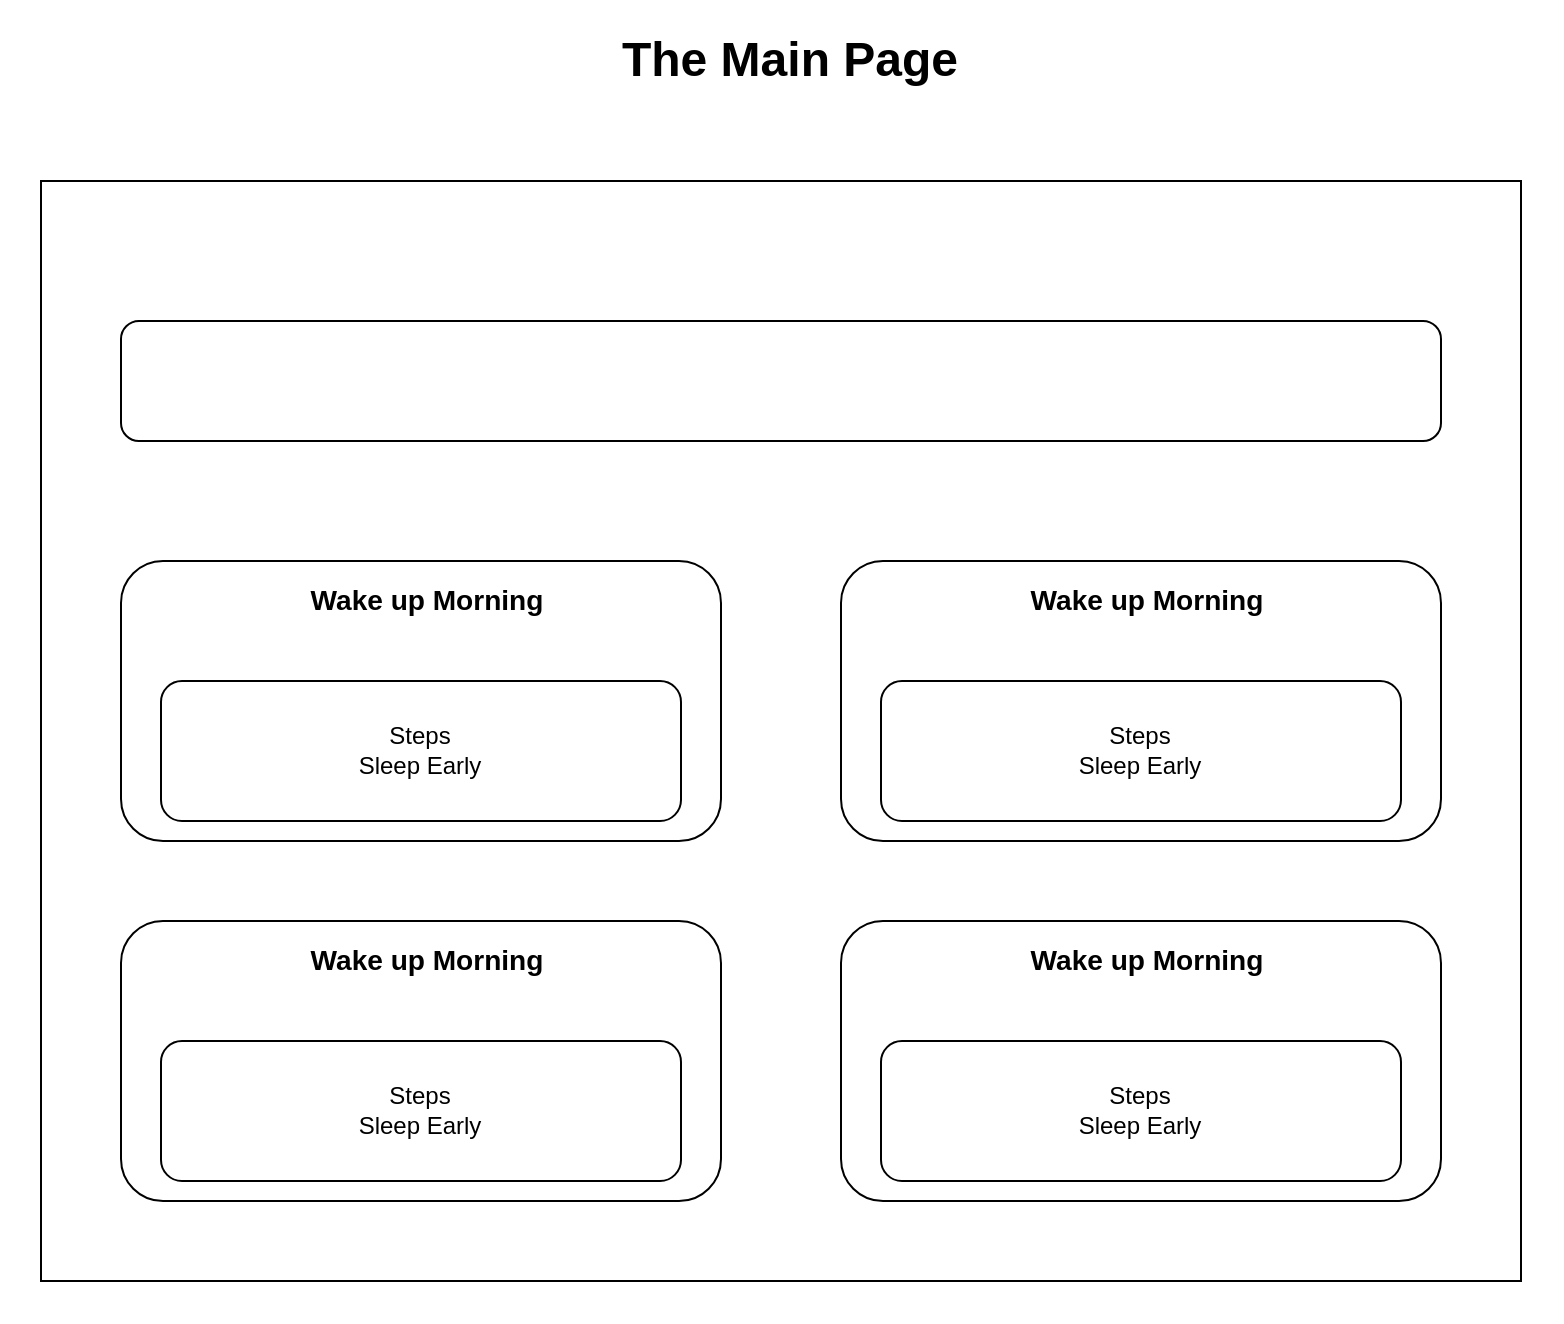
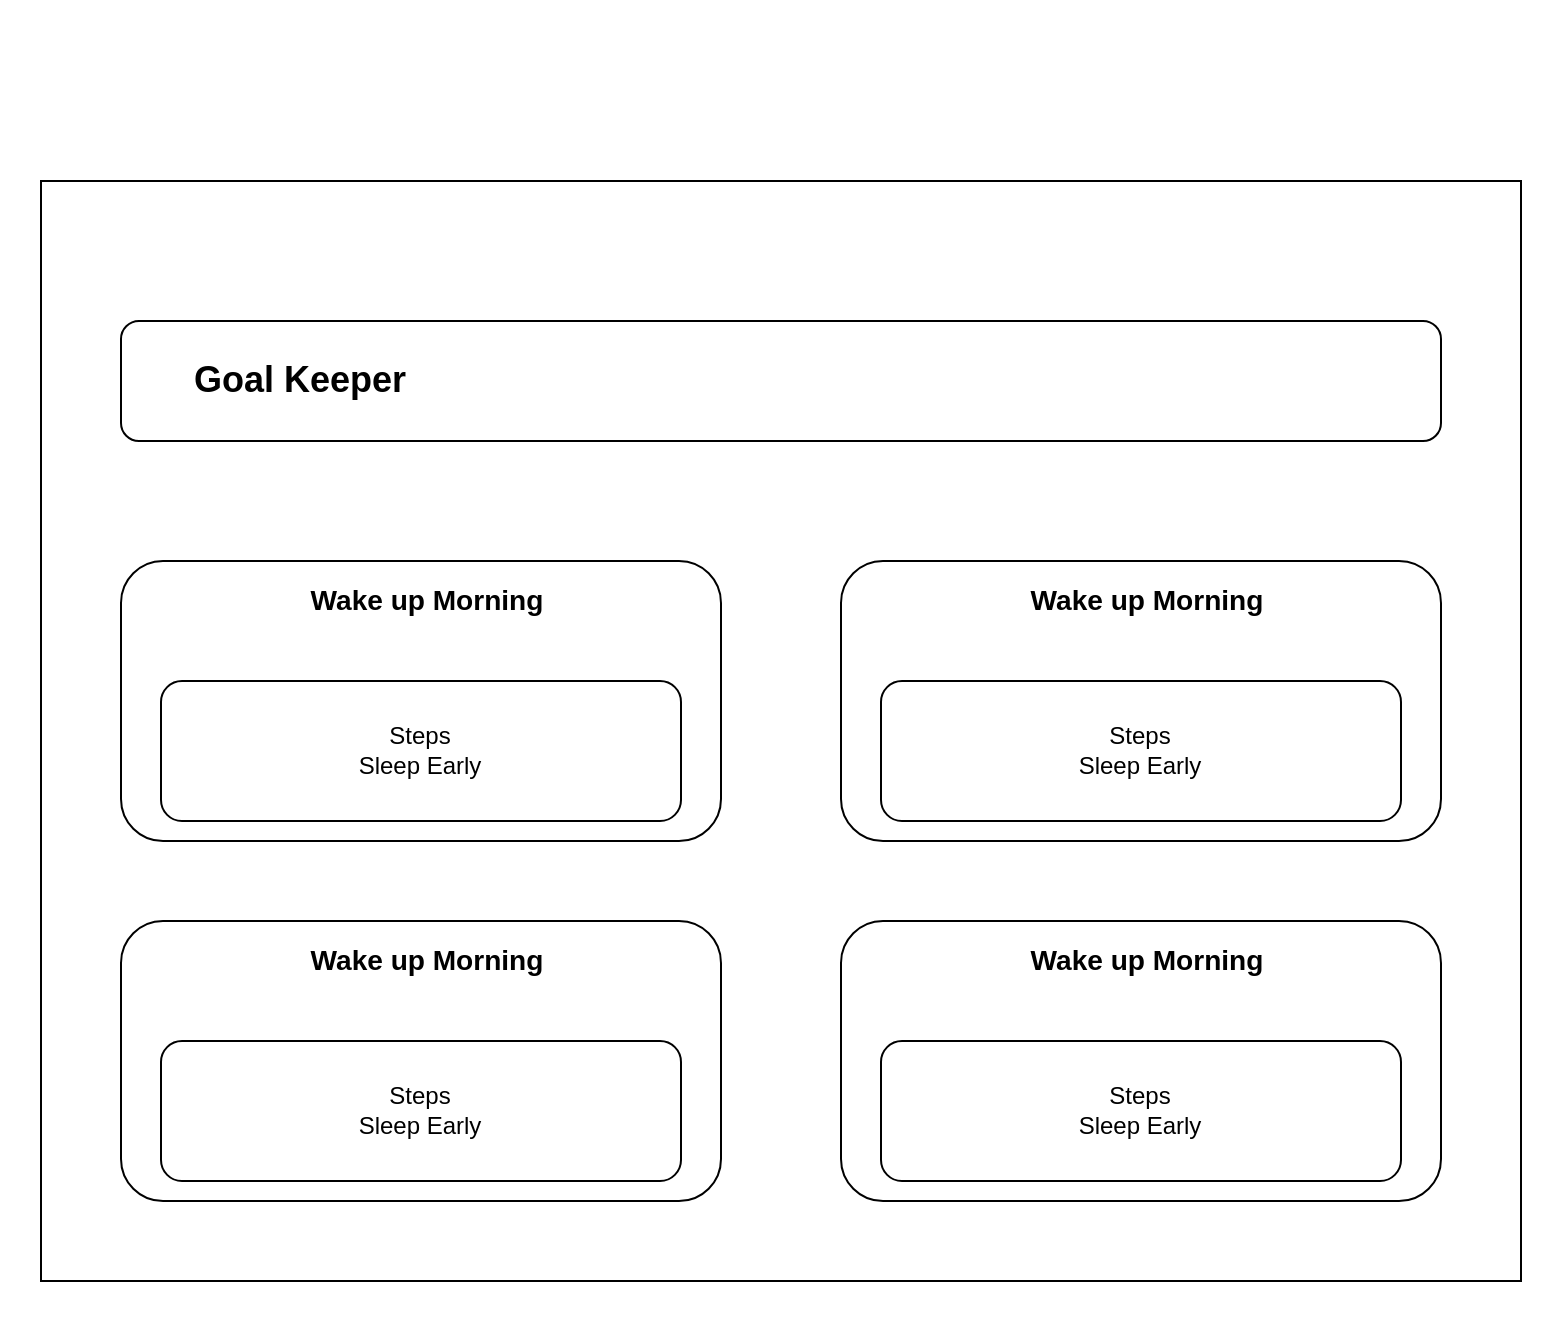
(791, 61) -> none
none -> (301, 381)
